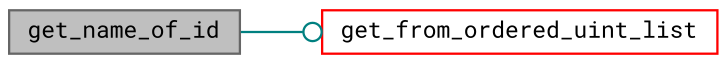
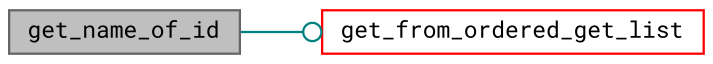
(520, 32) -> (513, 32)
